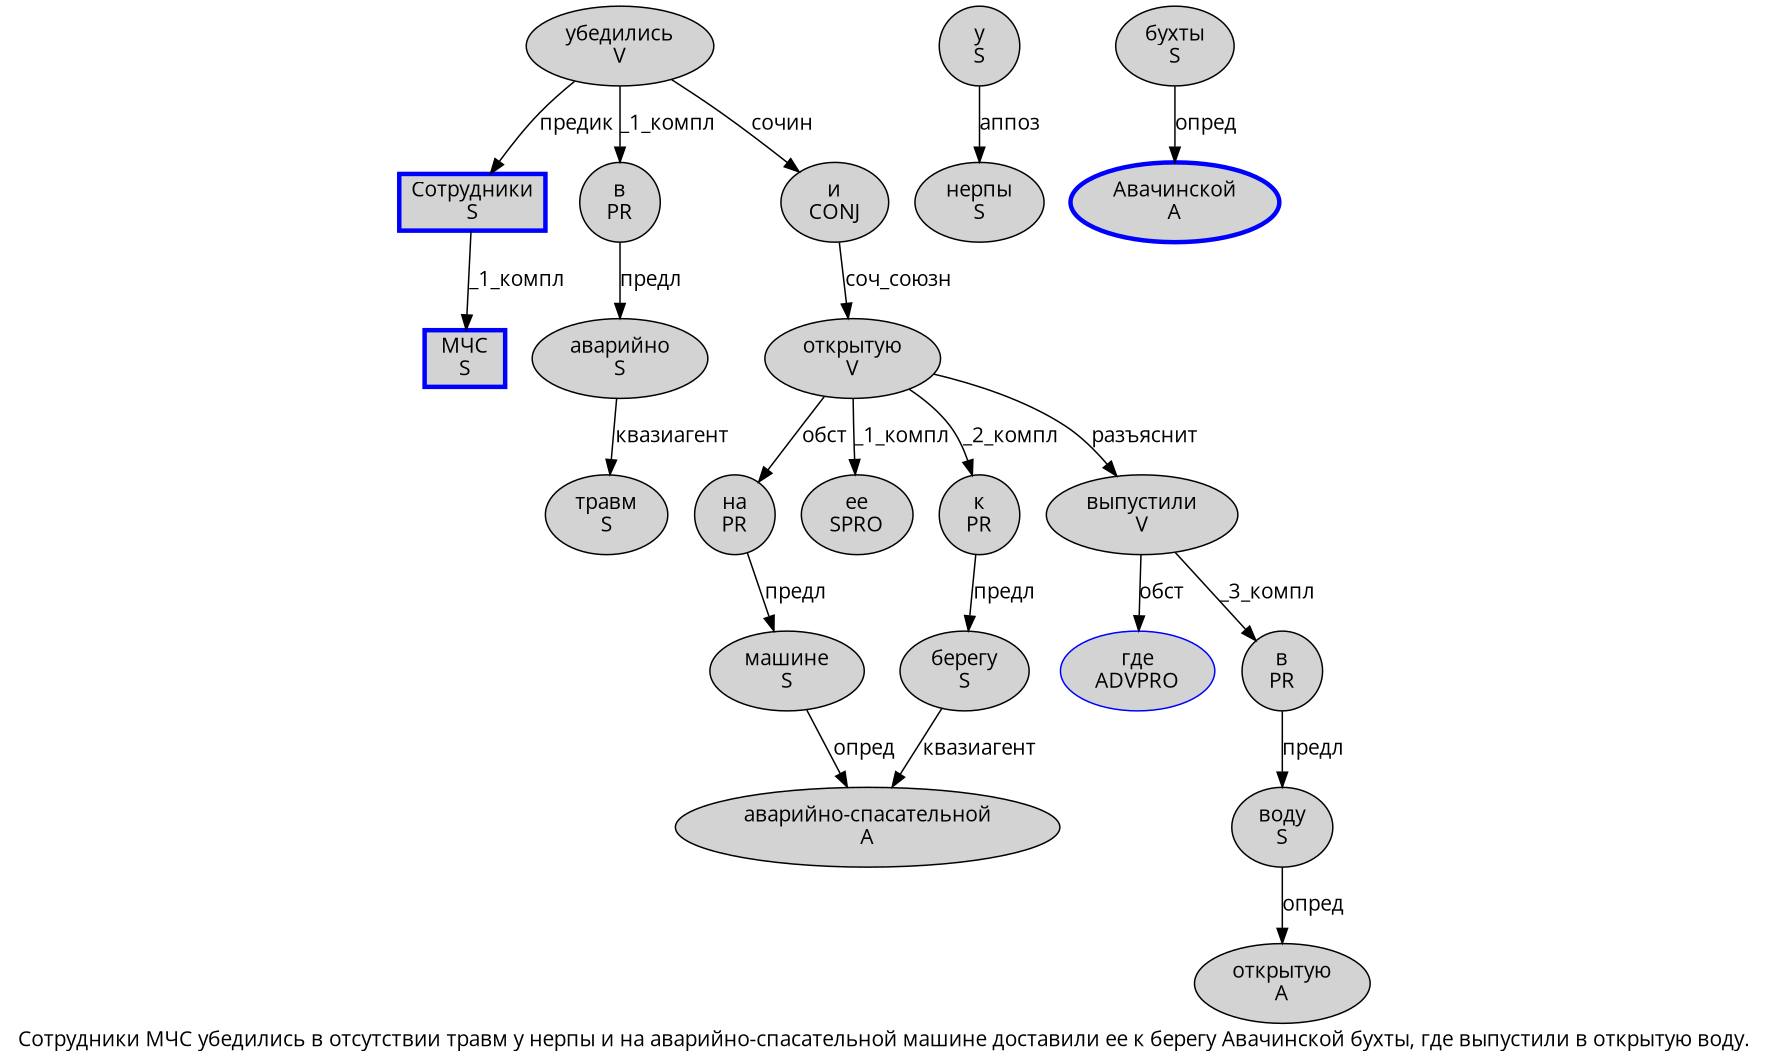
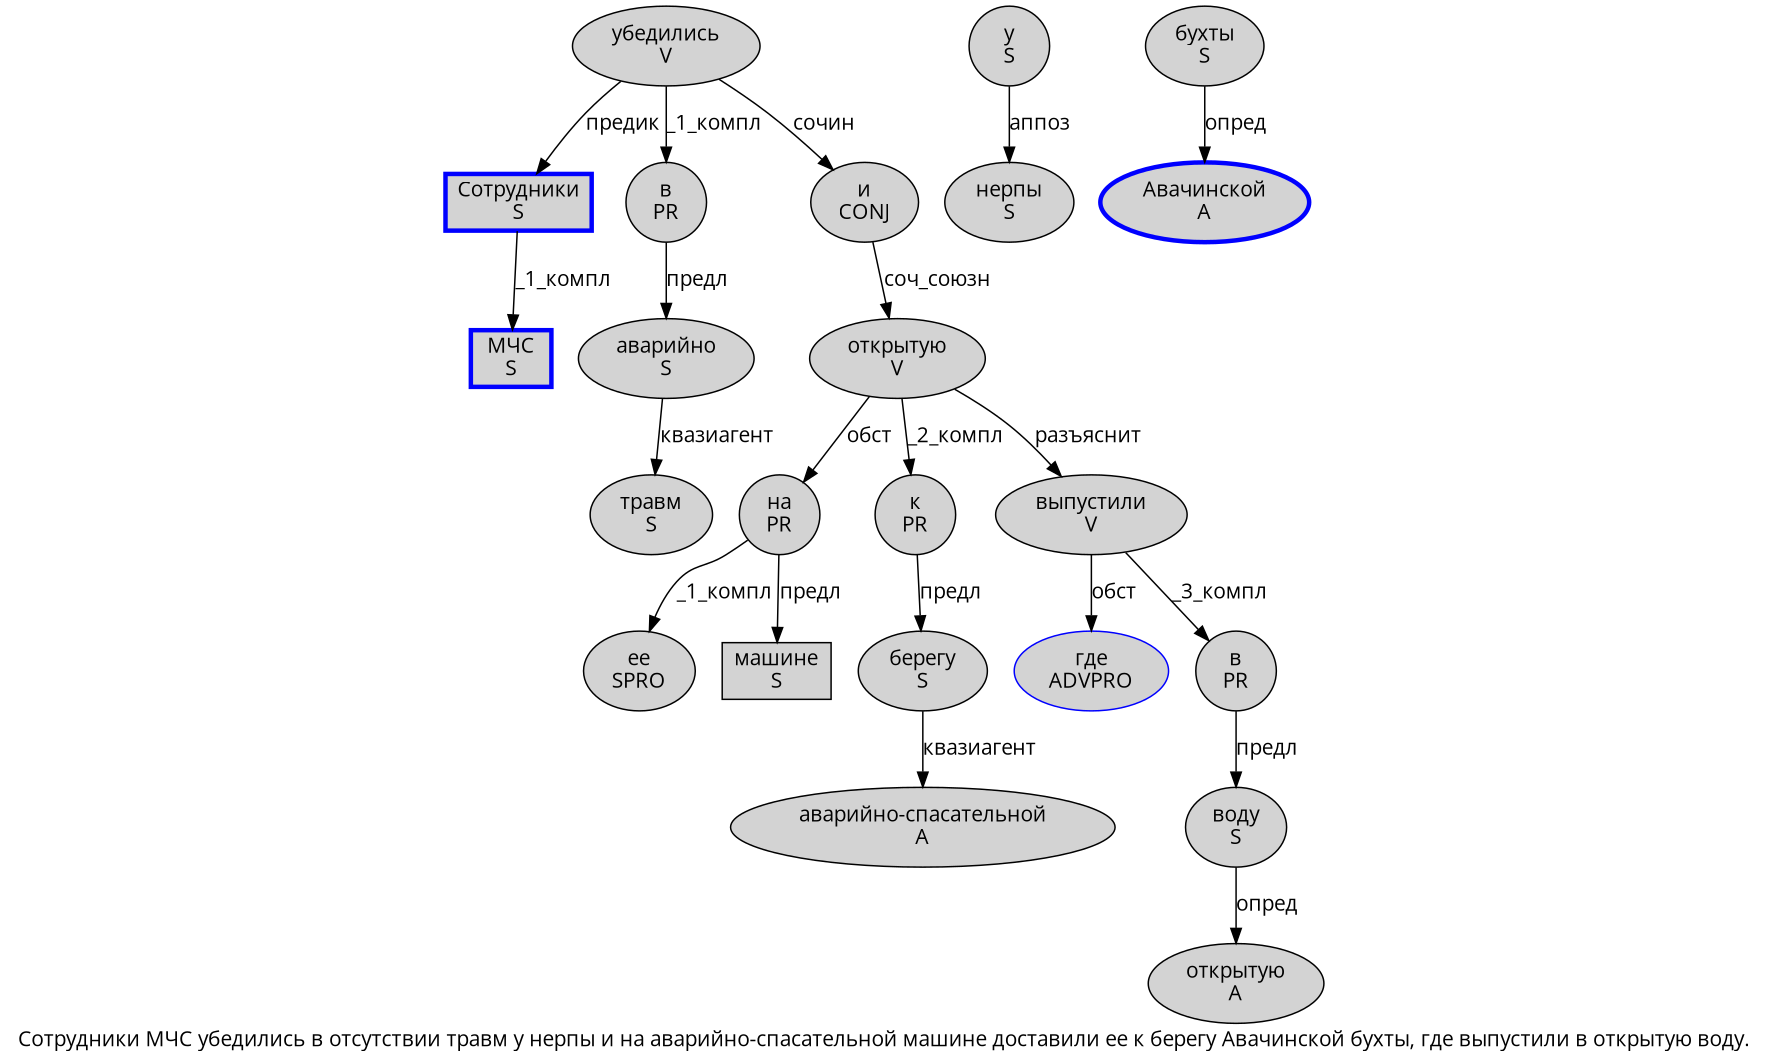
(854, 429) -> (693, 569)
(787, 671) -> (777, 671)
(824, 742) -> none
